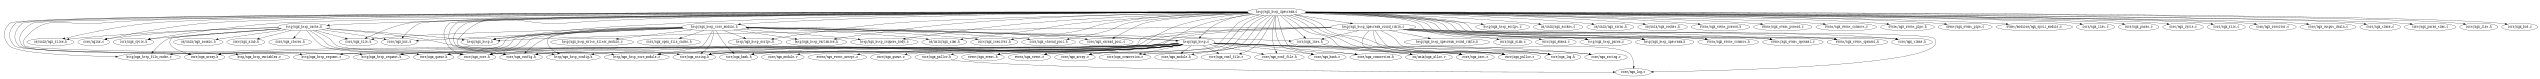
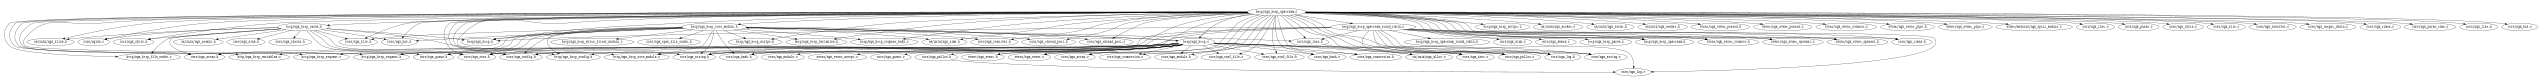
(1495, 34) -> (1480, 52)
(675, 48) -> (730, 48)
